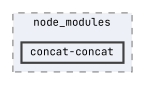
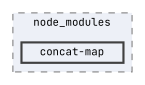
(72, 53) -> (72, 53)
